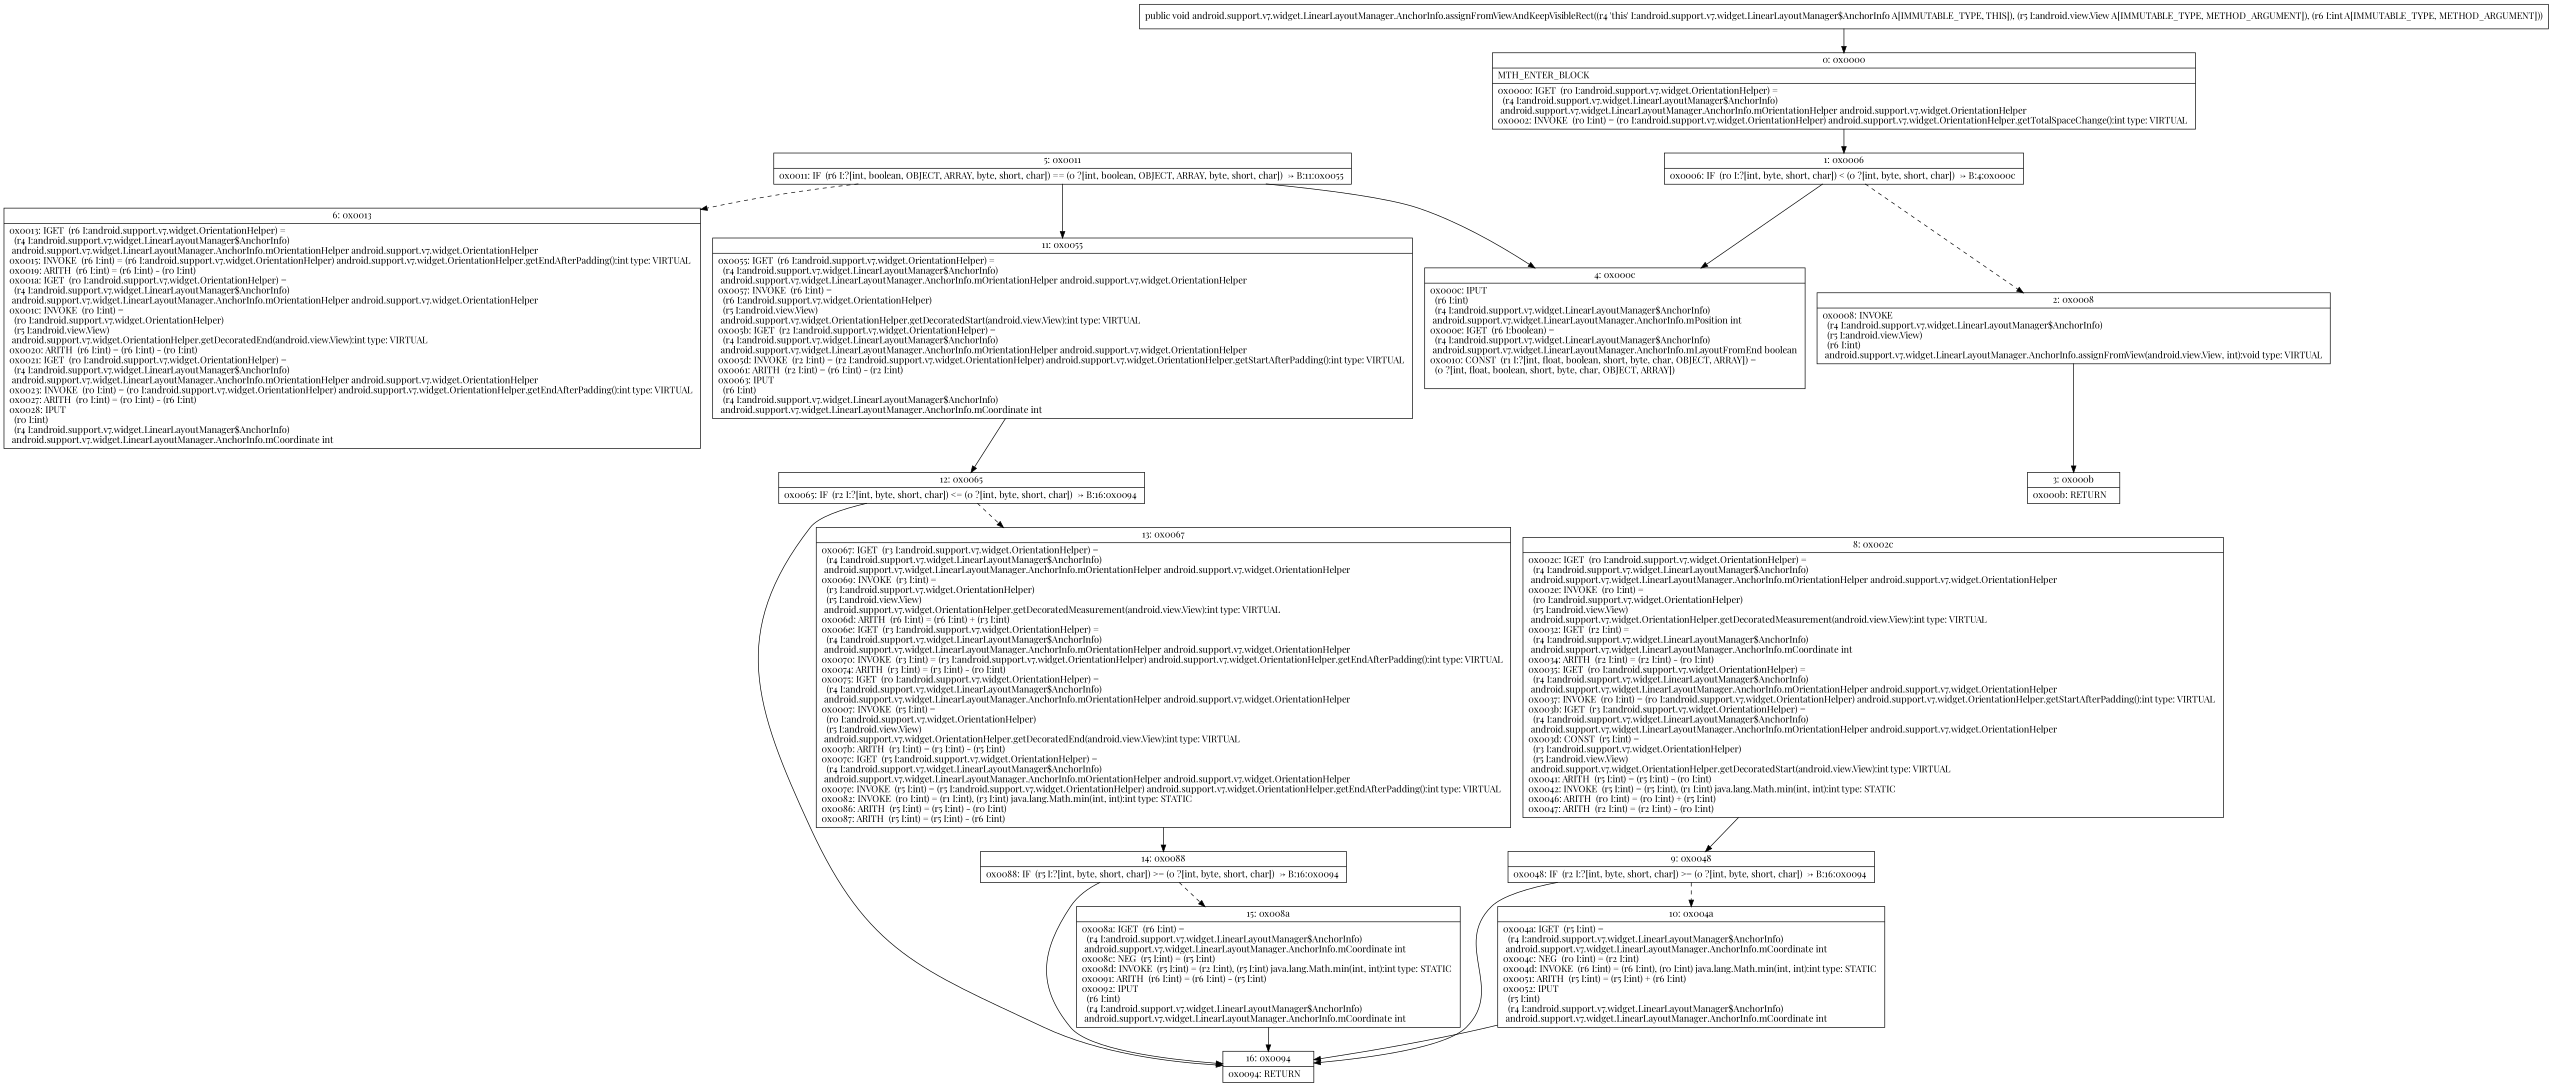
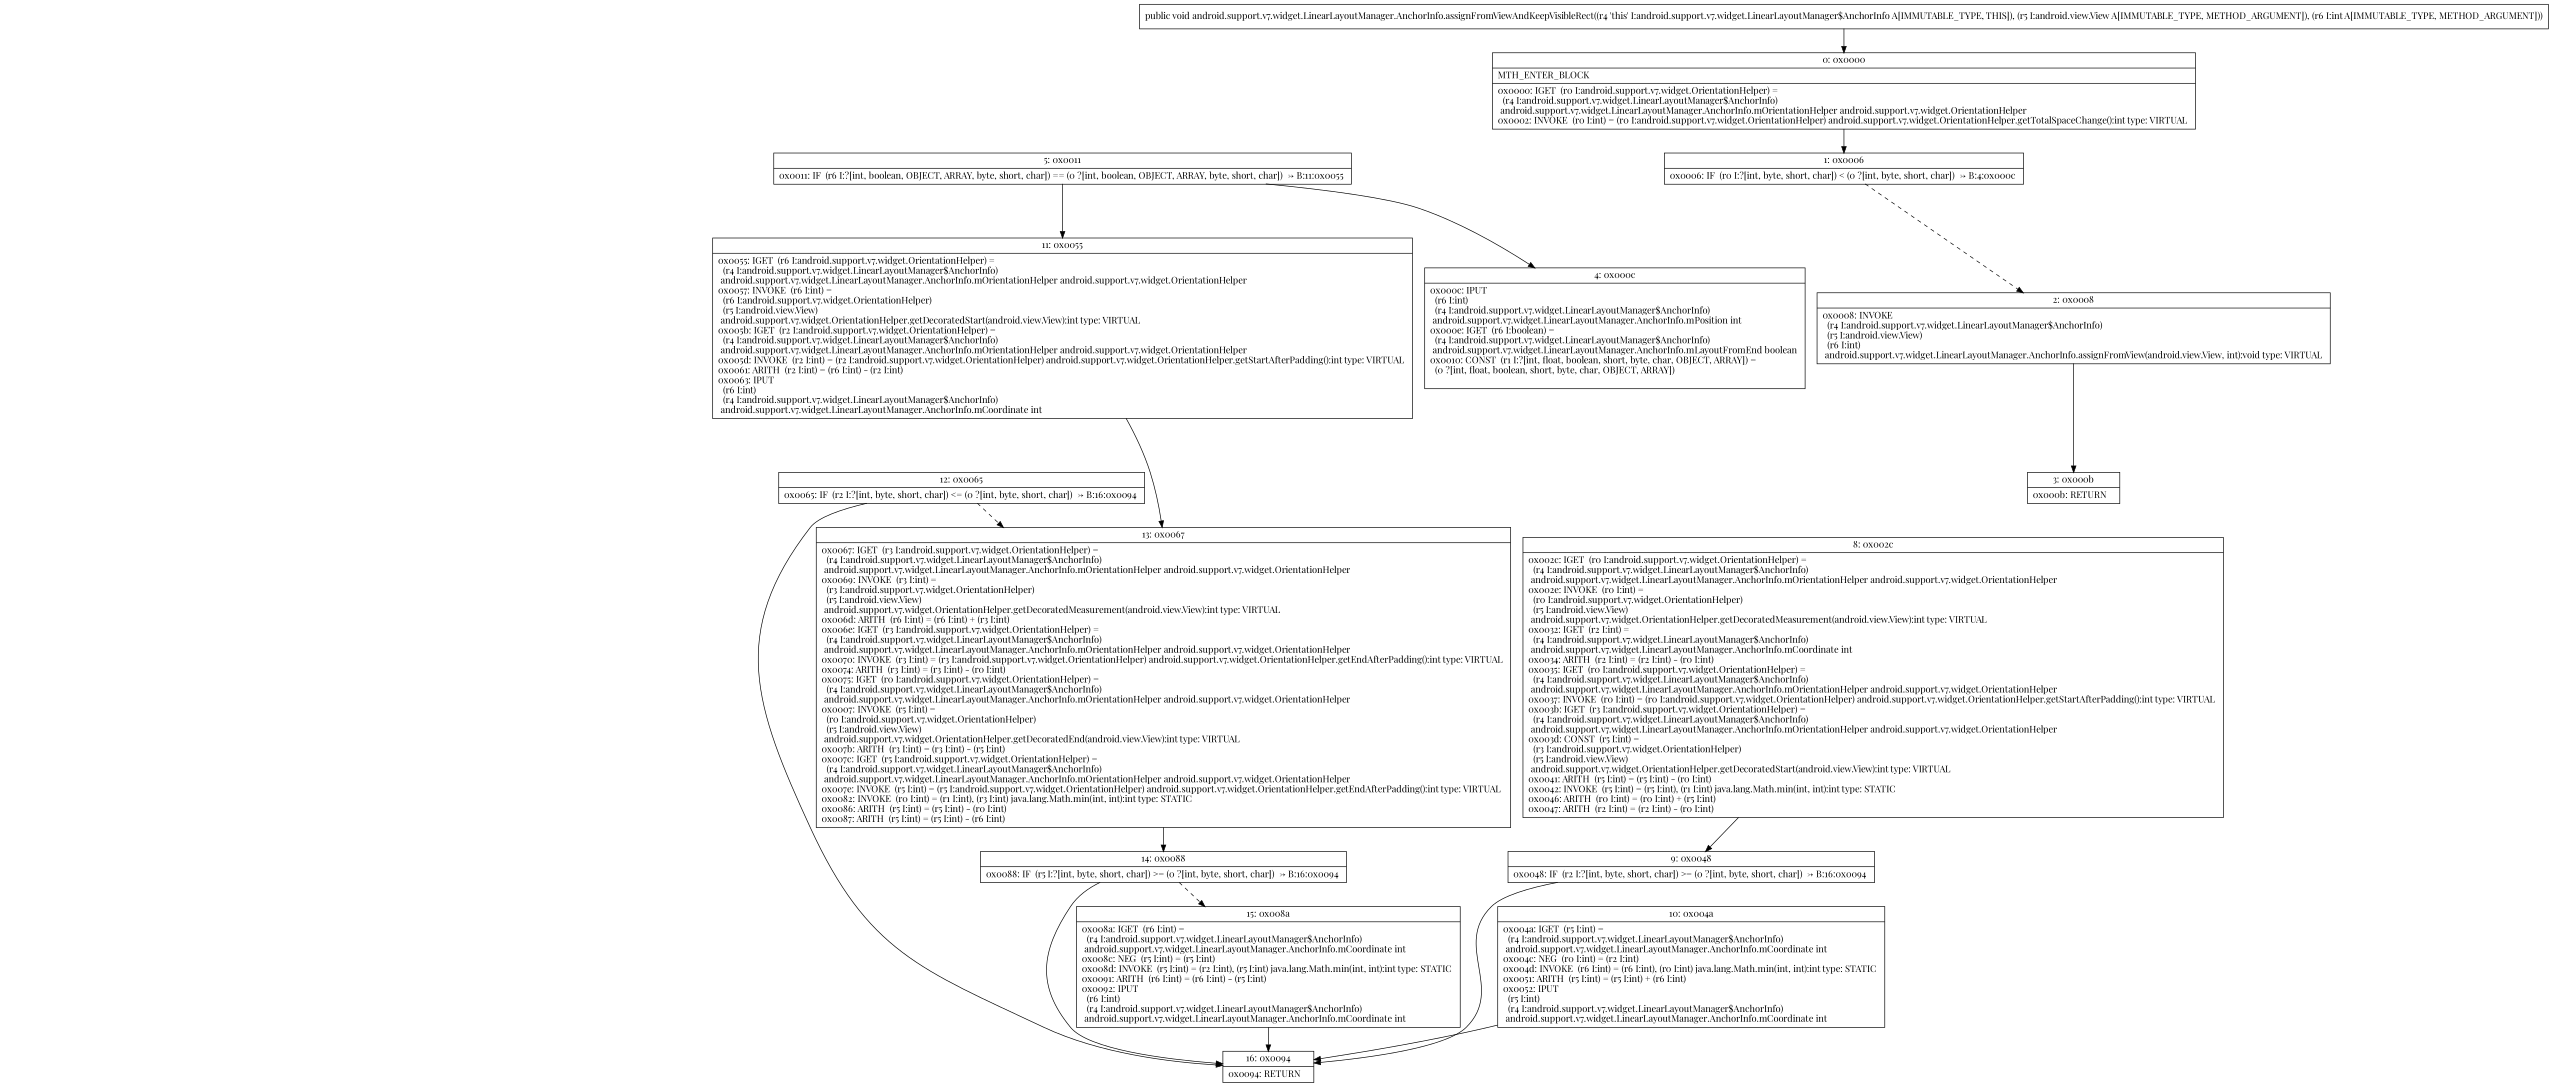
(1765, 224) -> none
(352, 328) -> none
(990, 443) -> (1149, 468)
(1691, 891) -> none
